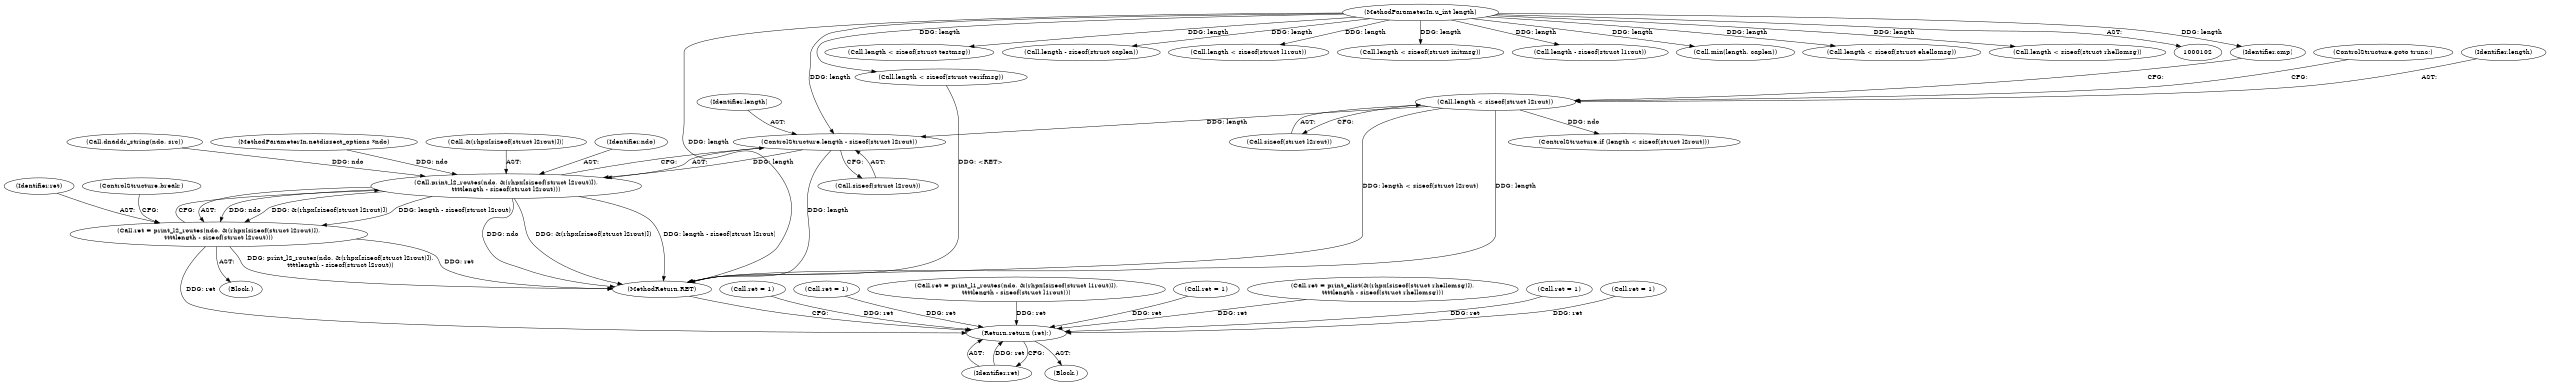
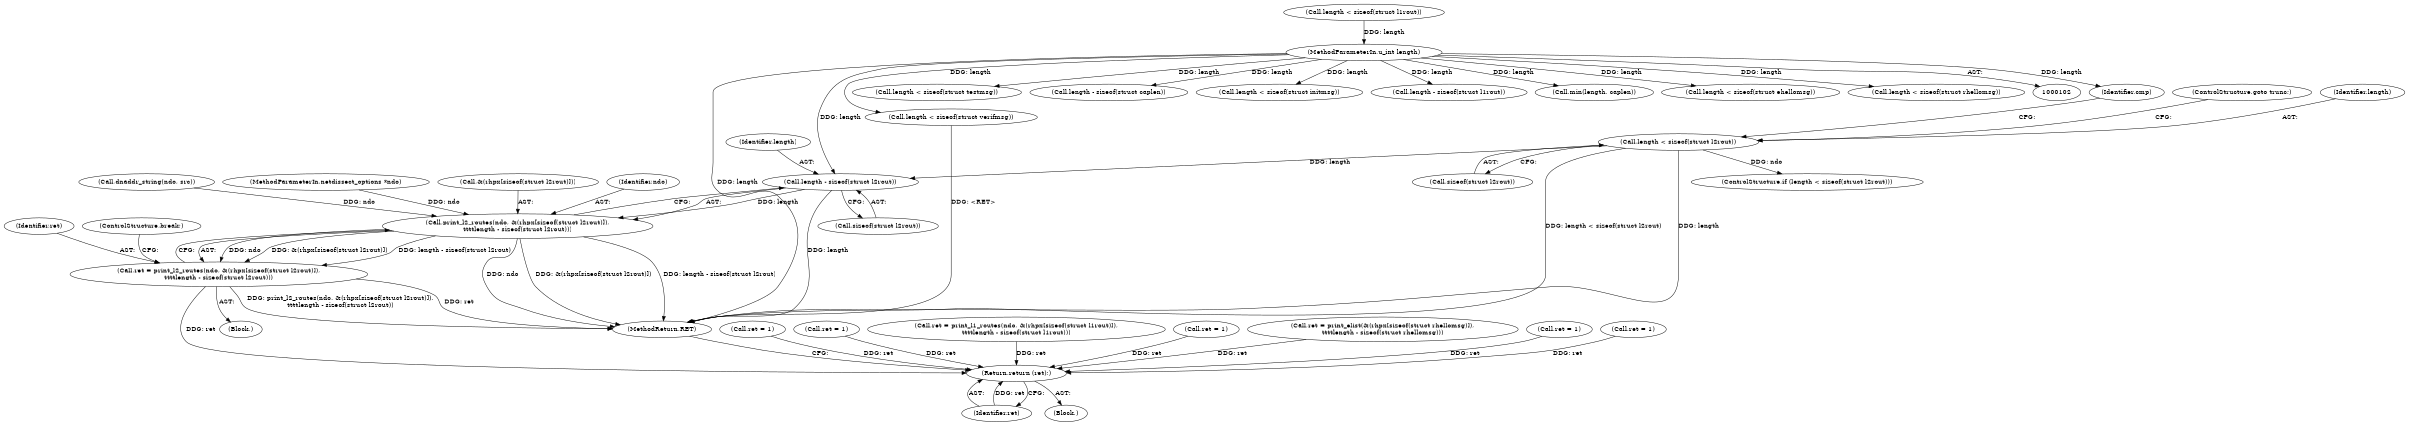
(1337, 32) -> (1364, 30)
(839, 142) -> (840, 182)
